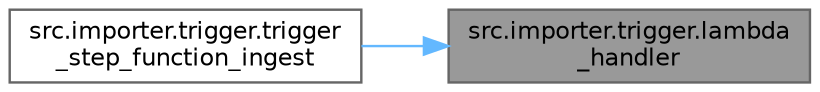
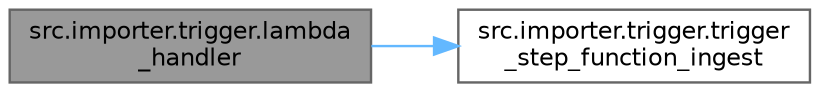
(393, 46) -> (403, 46)
